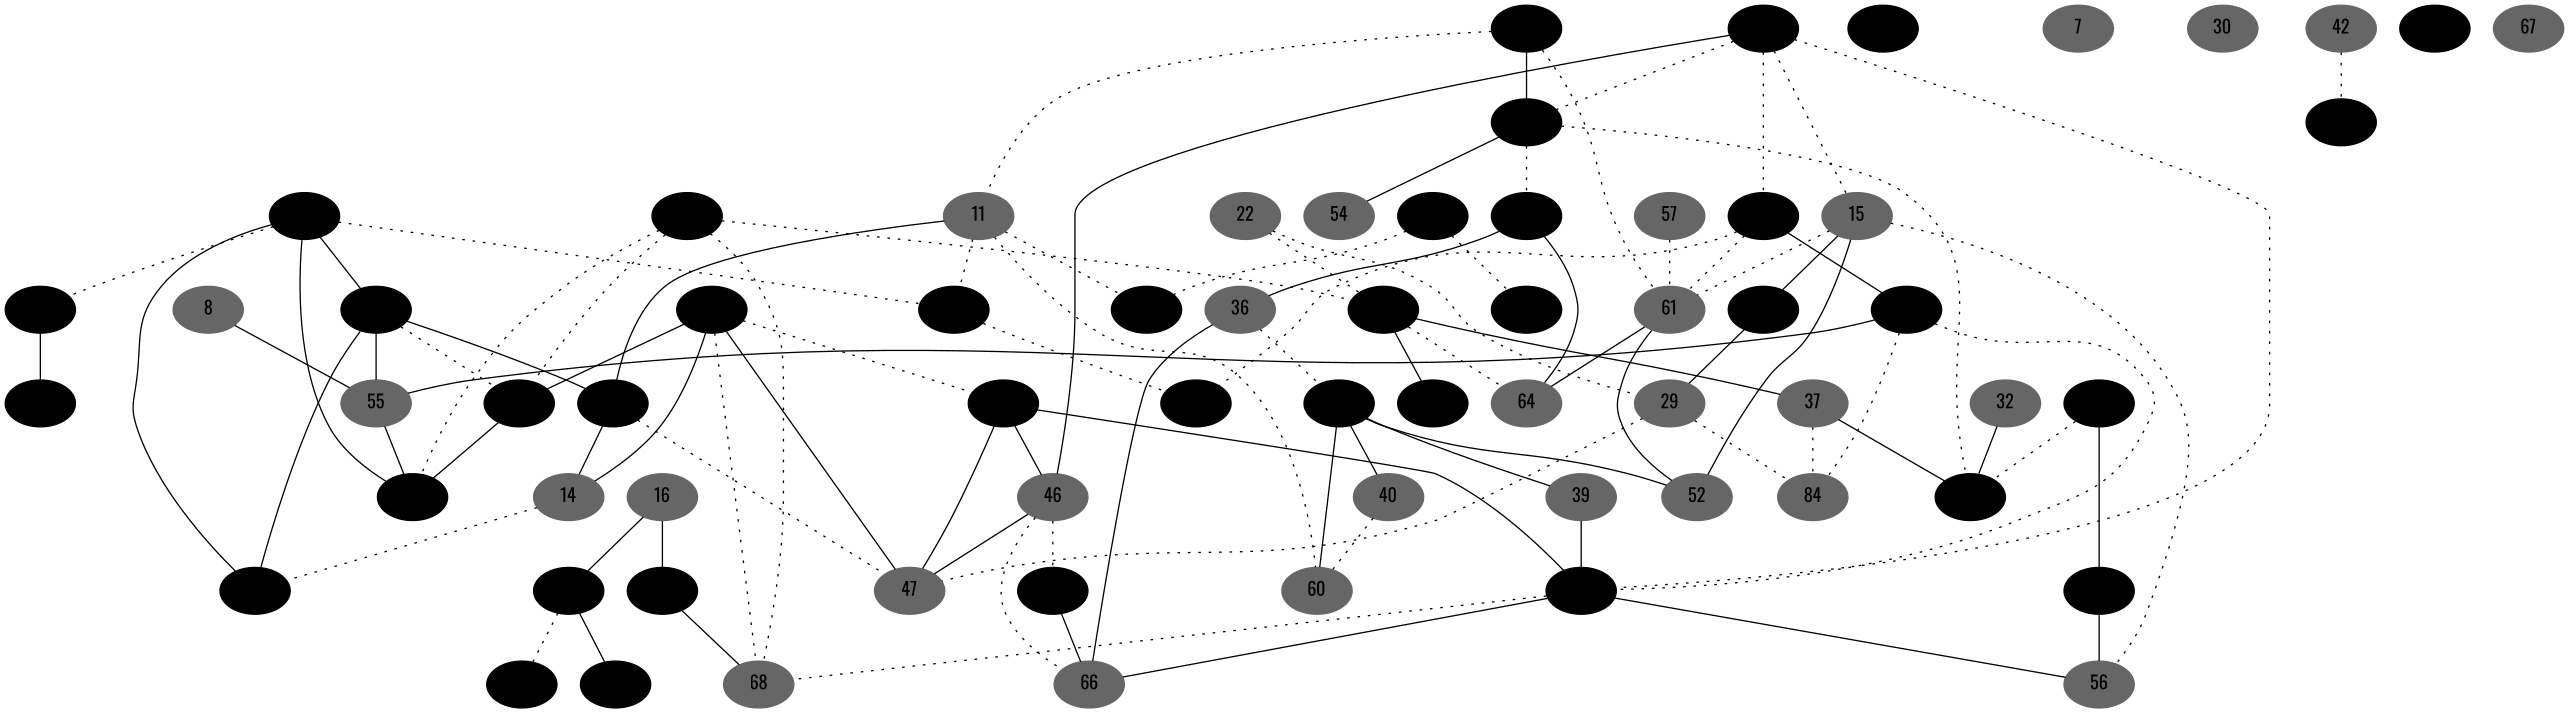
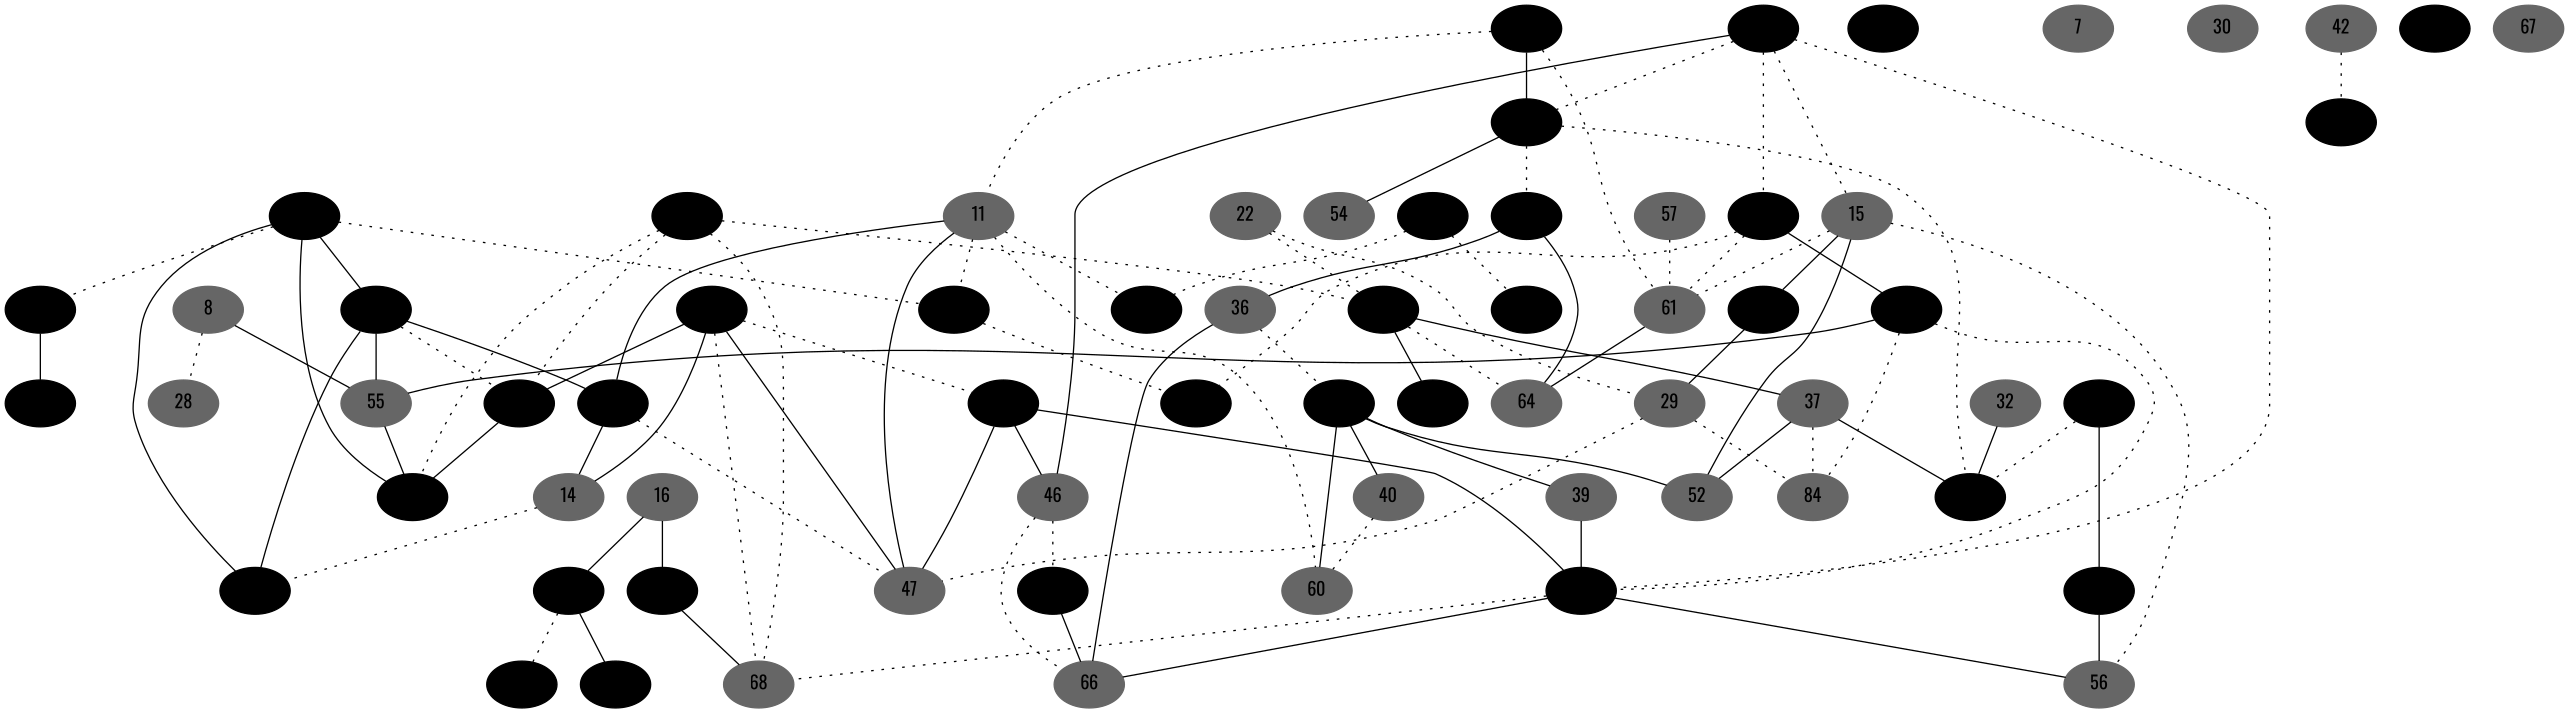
none -> (183, 403)
(1618, 411) -> (1757, 449)
(981, 544) -> (885, 390)
